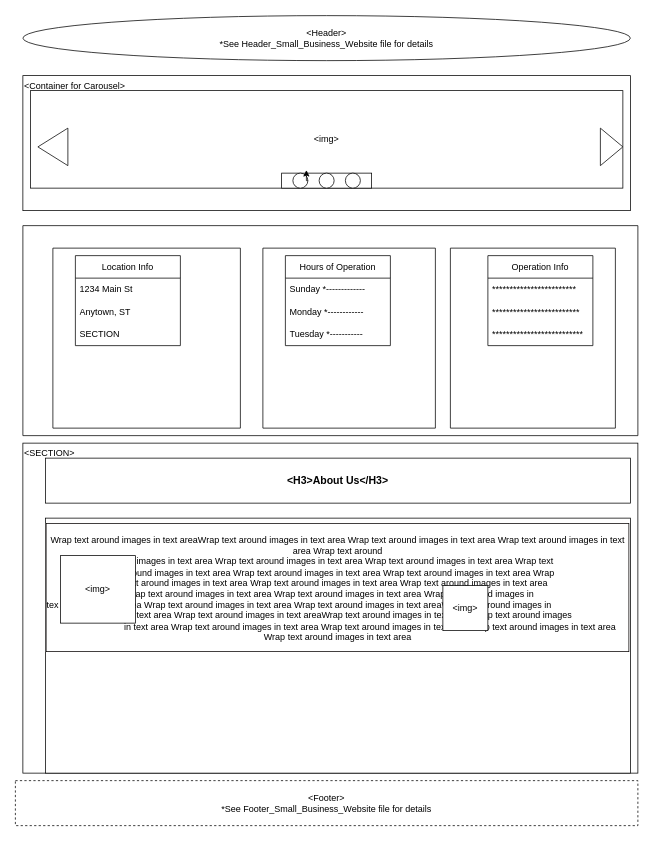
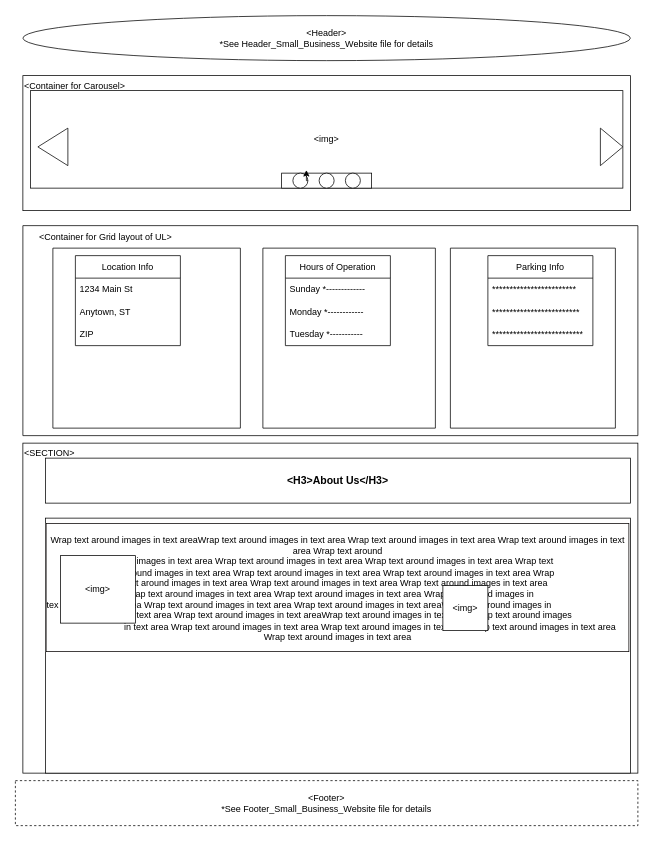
none -> (105, 237)
(540, 267) -> (540, 267)
(98, 334) -> (87, 334)
